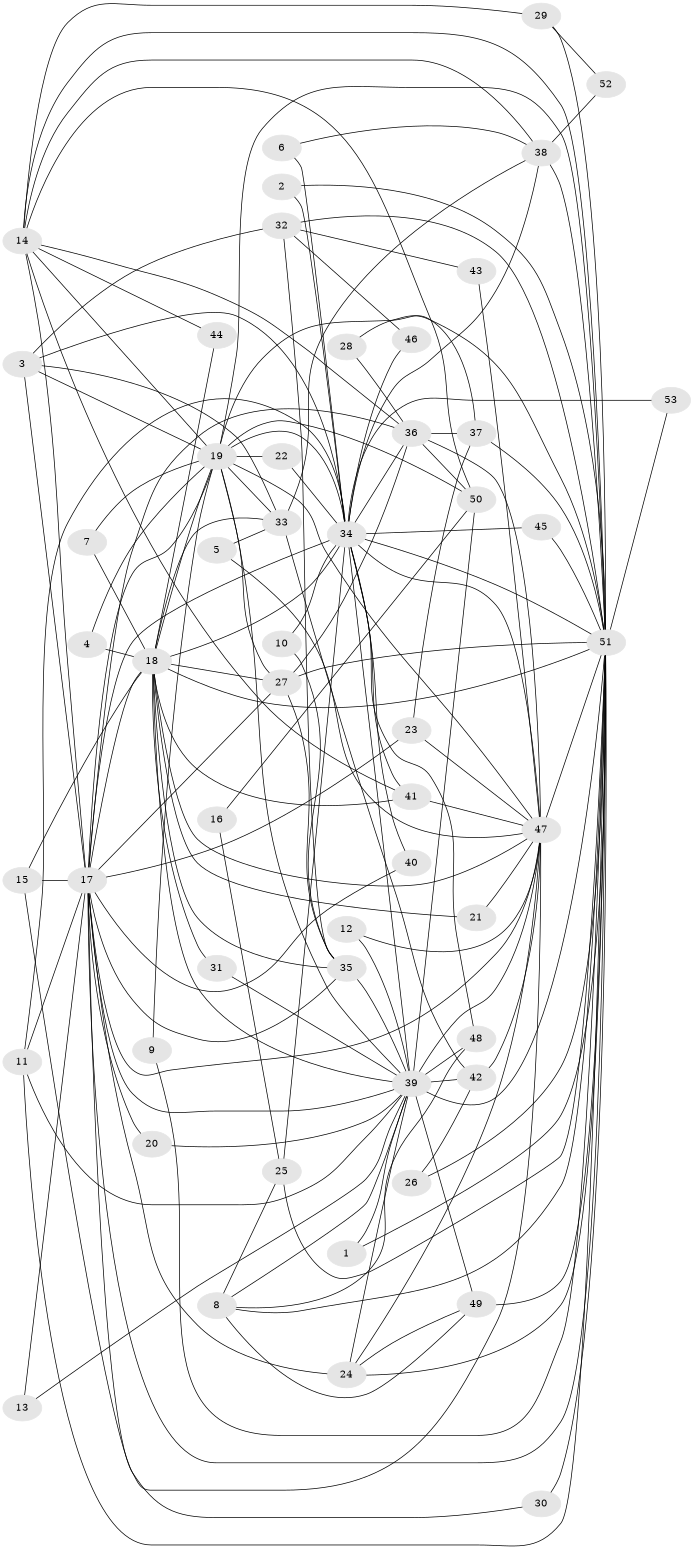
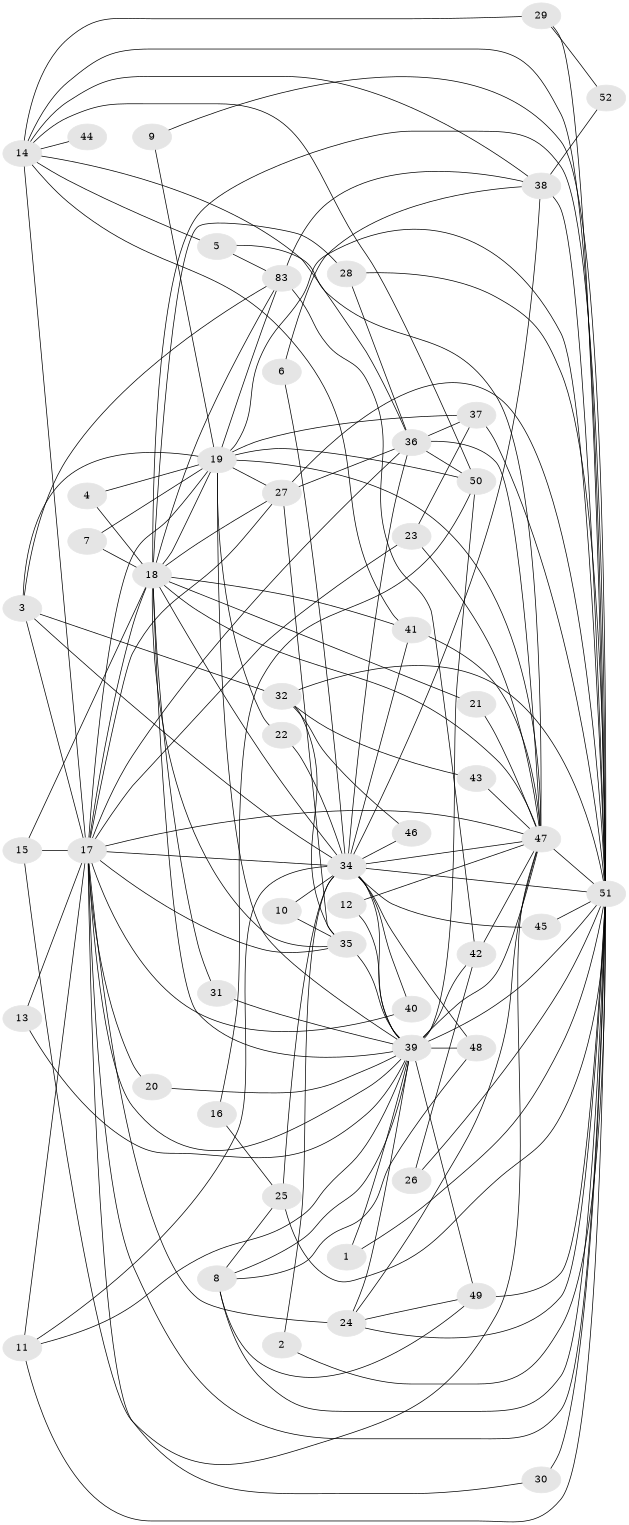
(120, 349) -> (117, 204)
(671, 400) -> none
(313, 447) -> none
(185, 498) -> (175, 318)
(282, 523) -> (282, 278)
